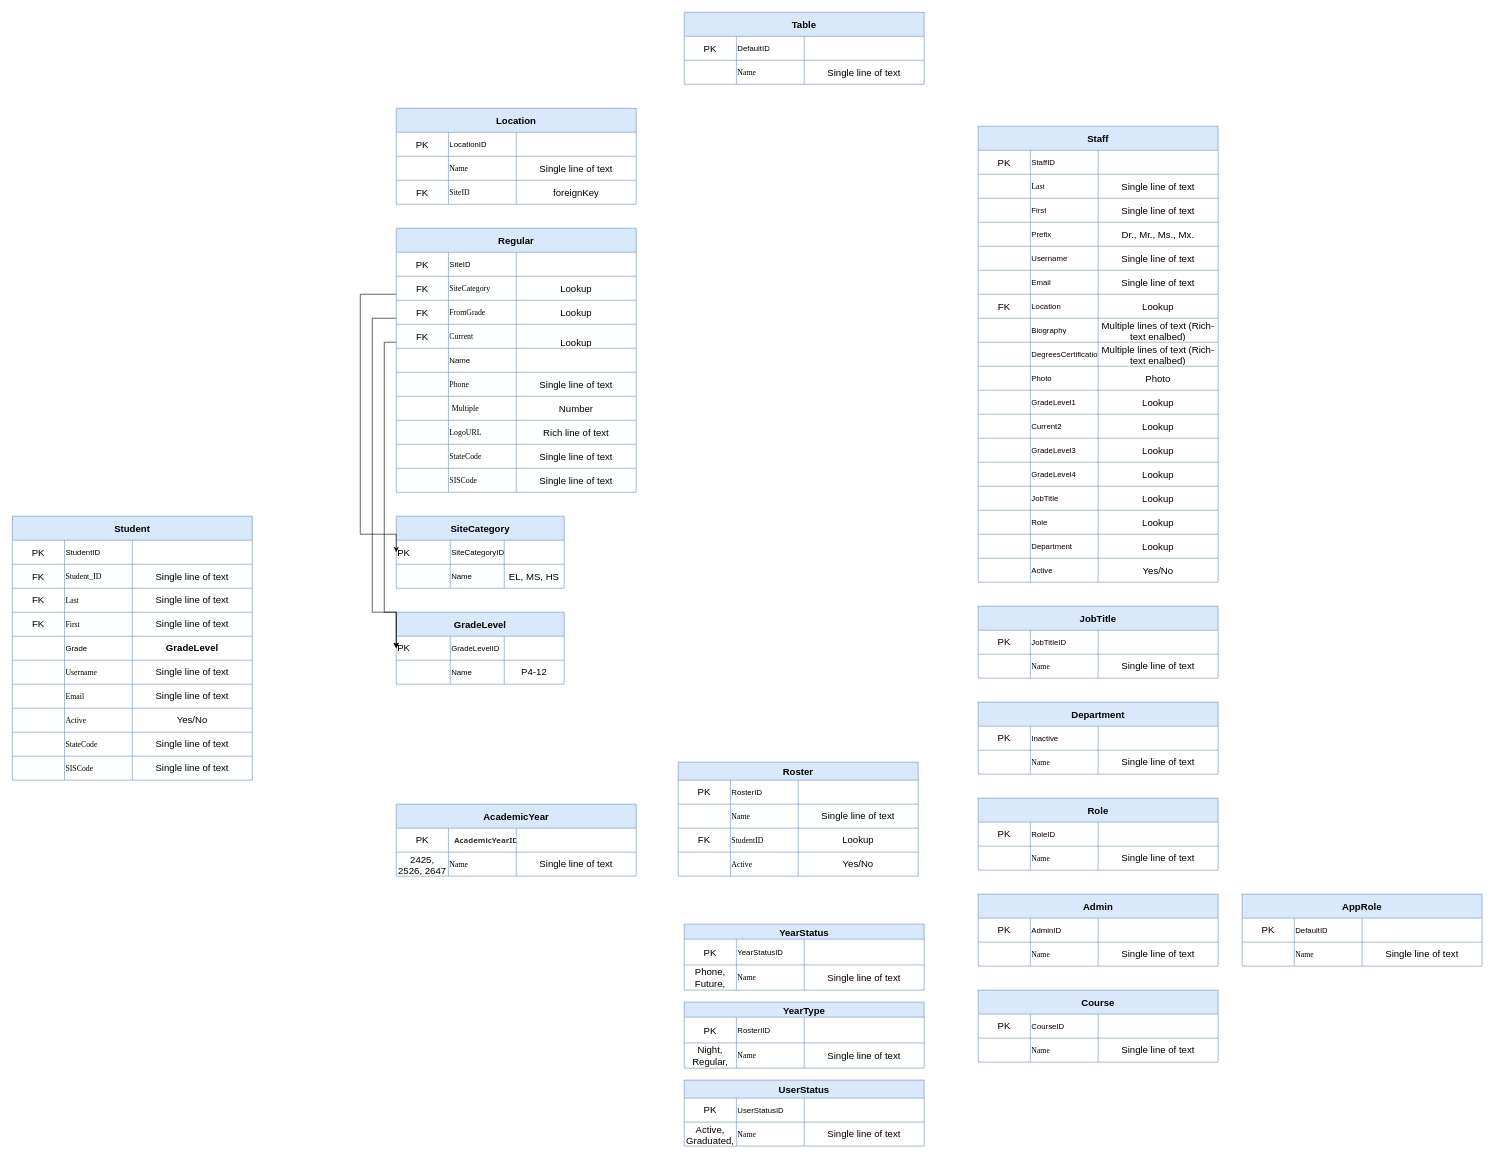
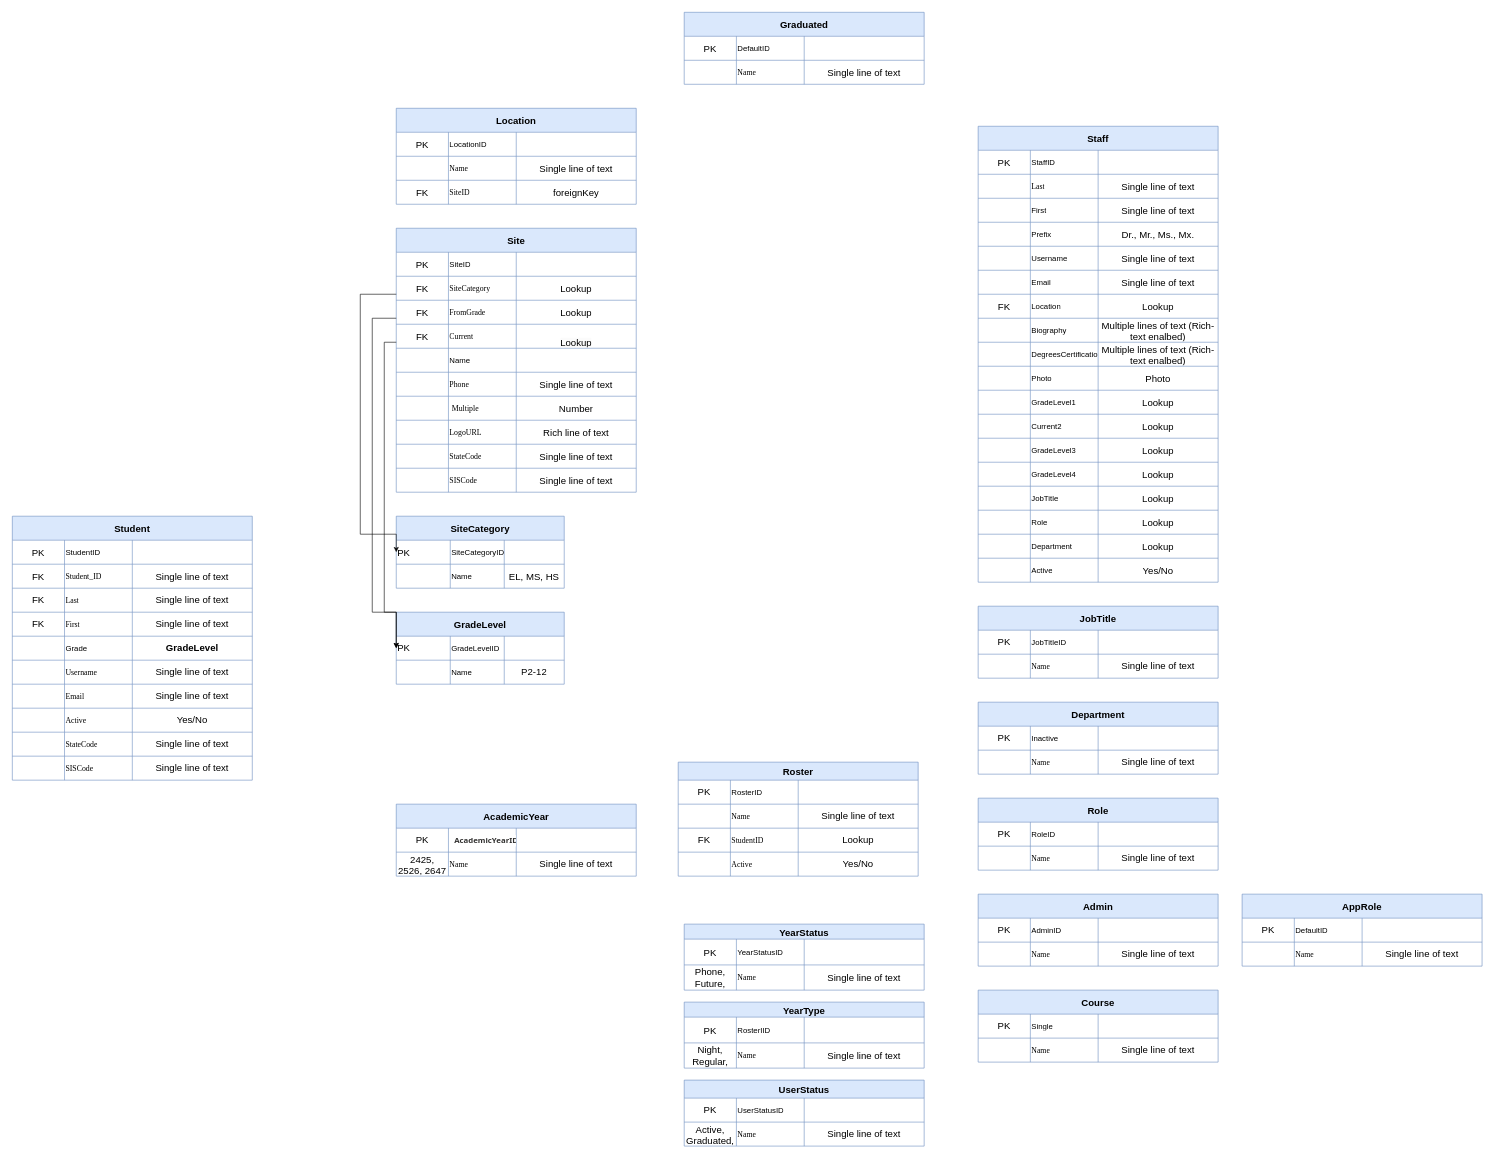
(804, 25) -> (804, 25)
(516, 241) -> (516, 241)
(534, 672) -> (534, 672)
(1049, 1026) -> (1043, 1026)
